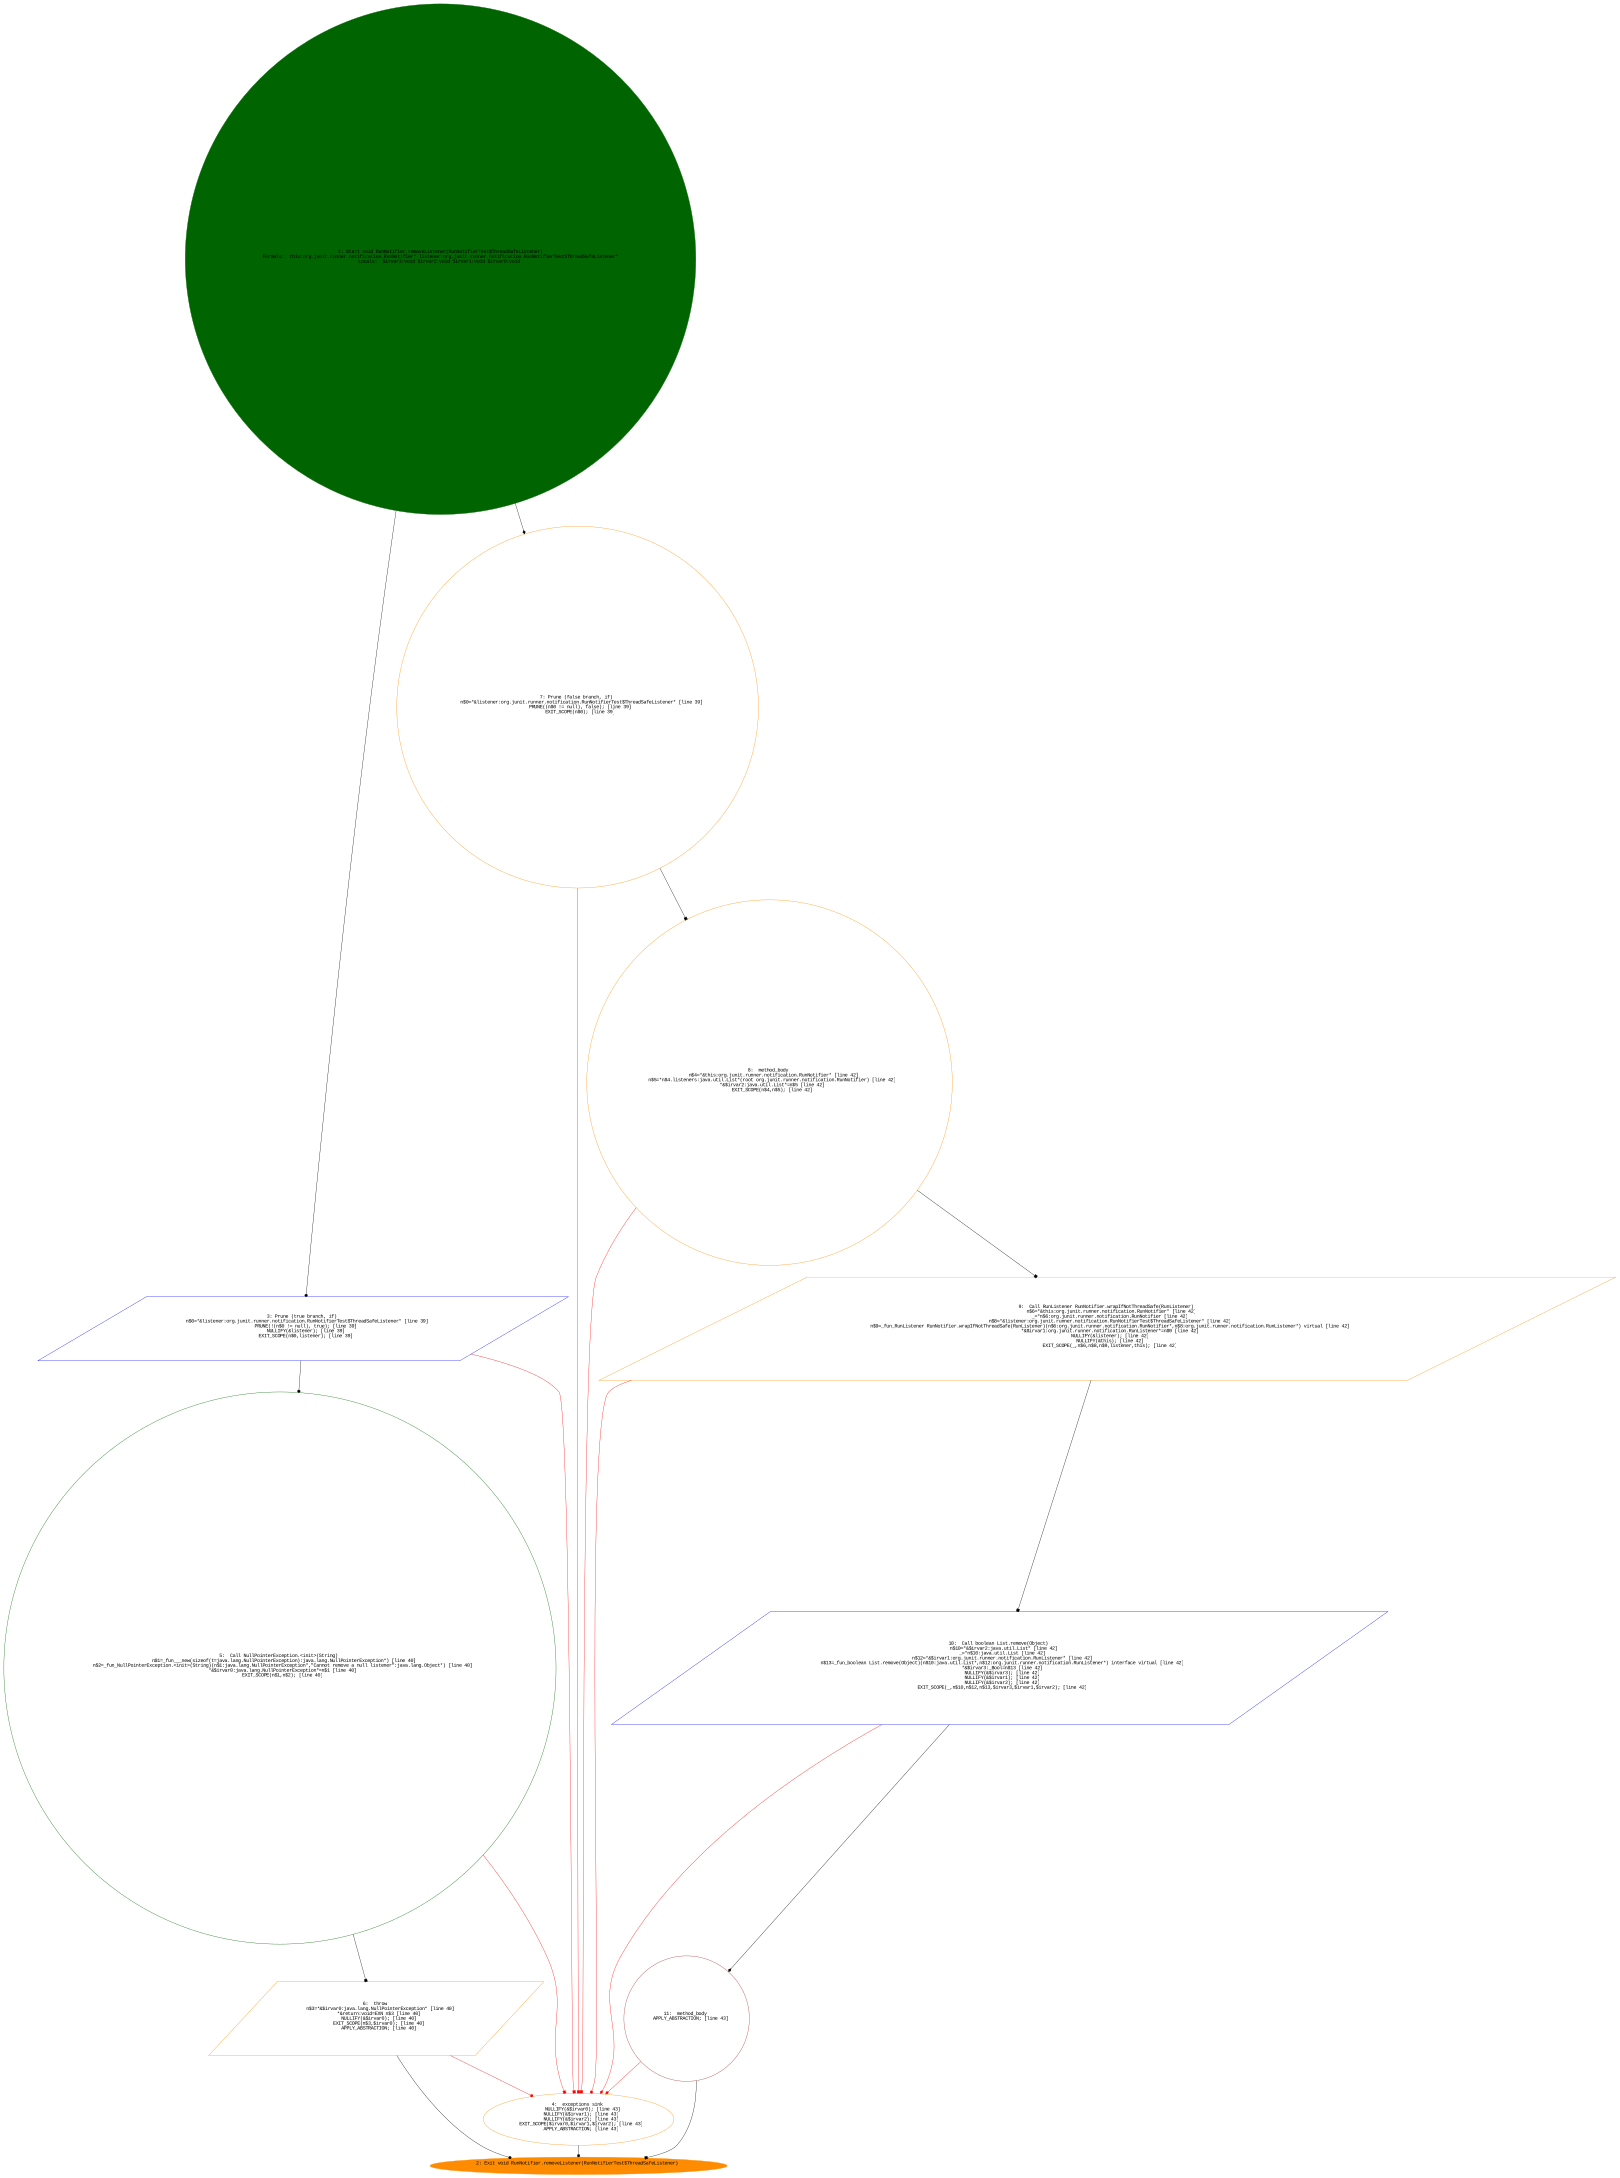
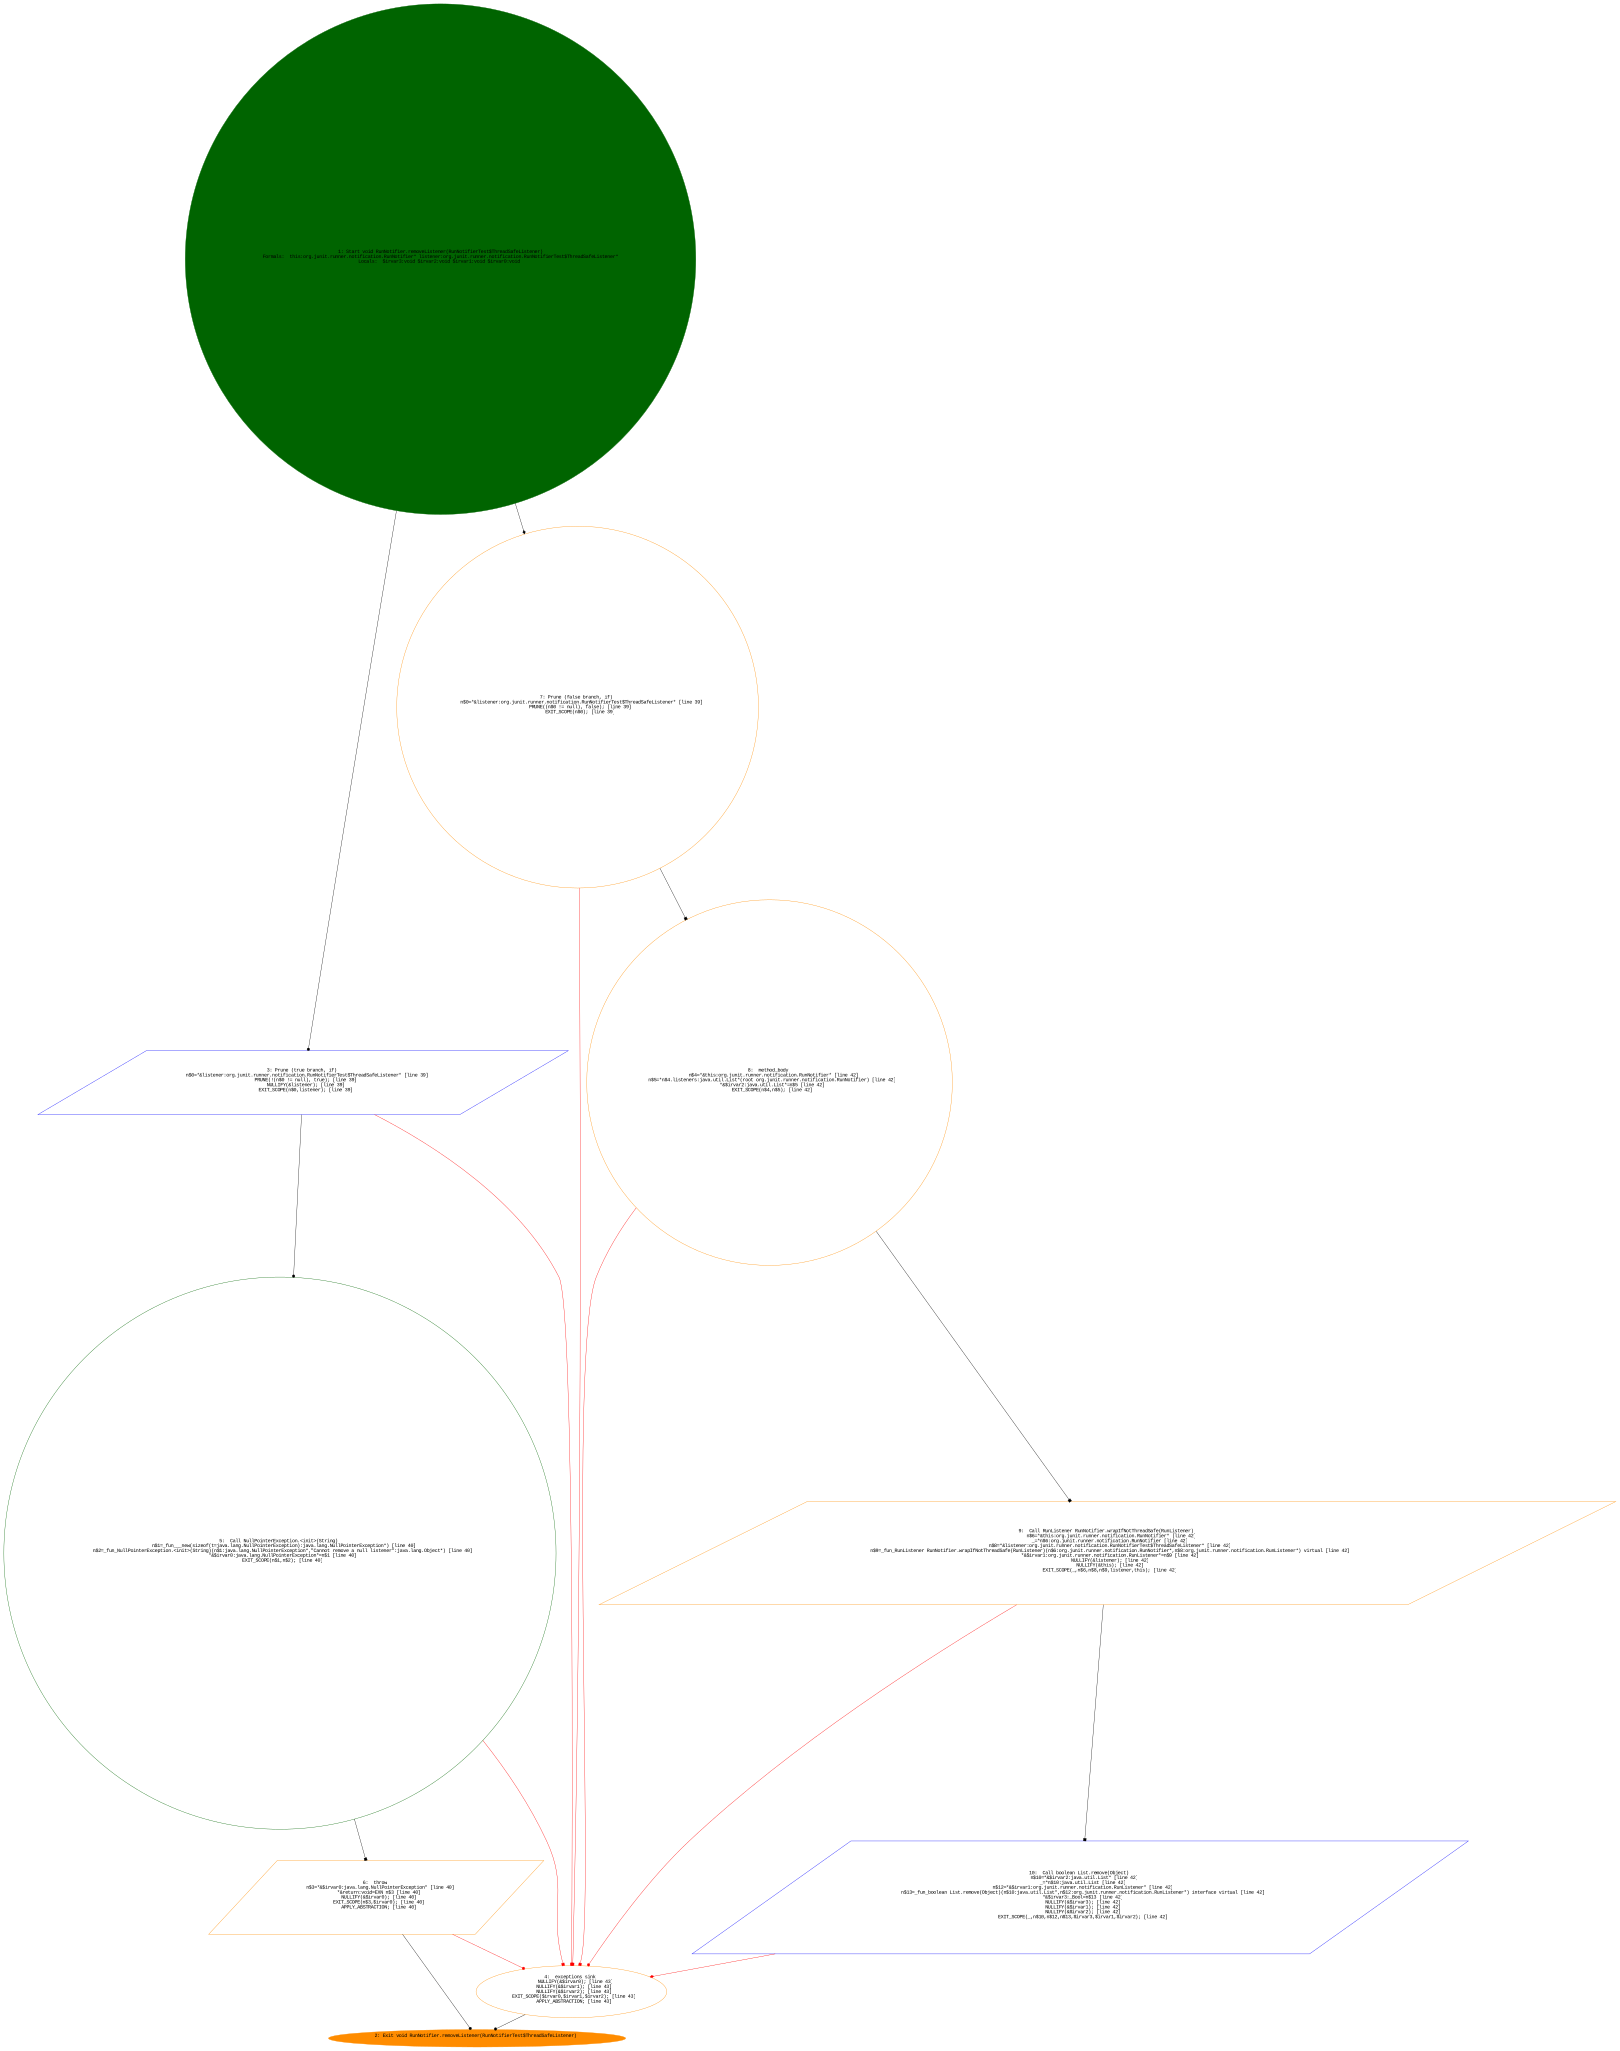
(687, 2019) -> none
